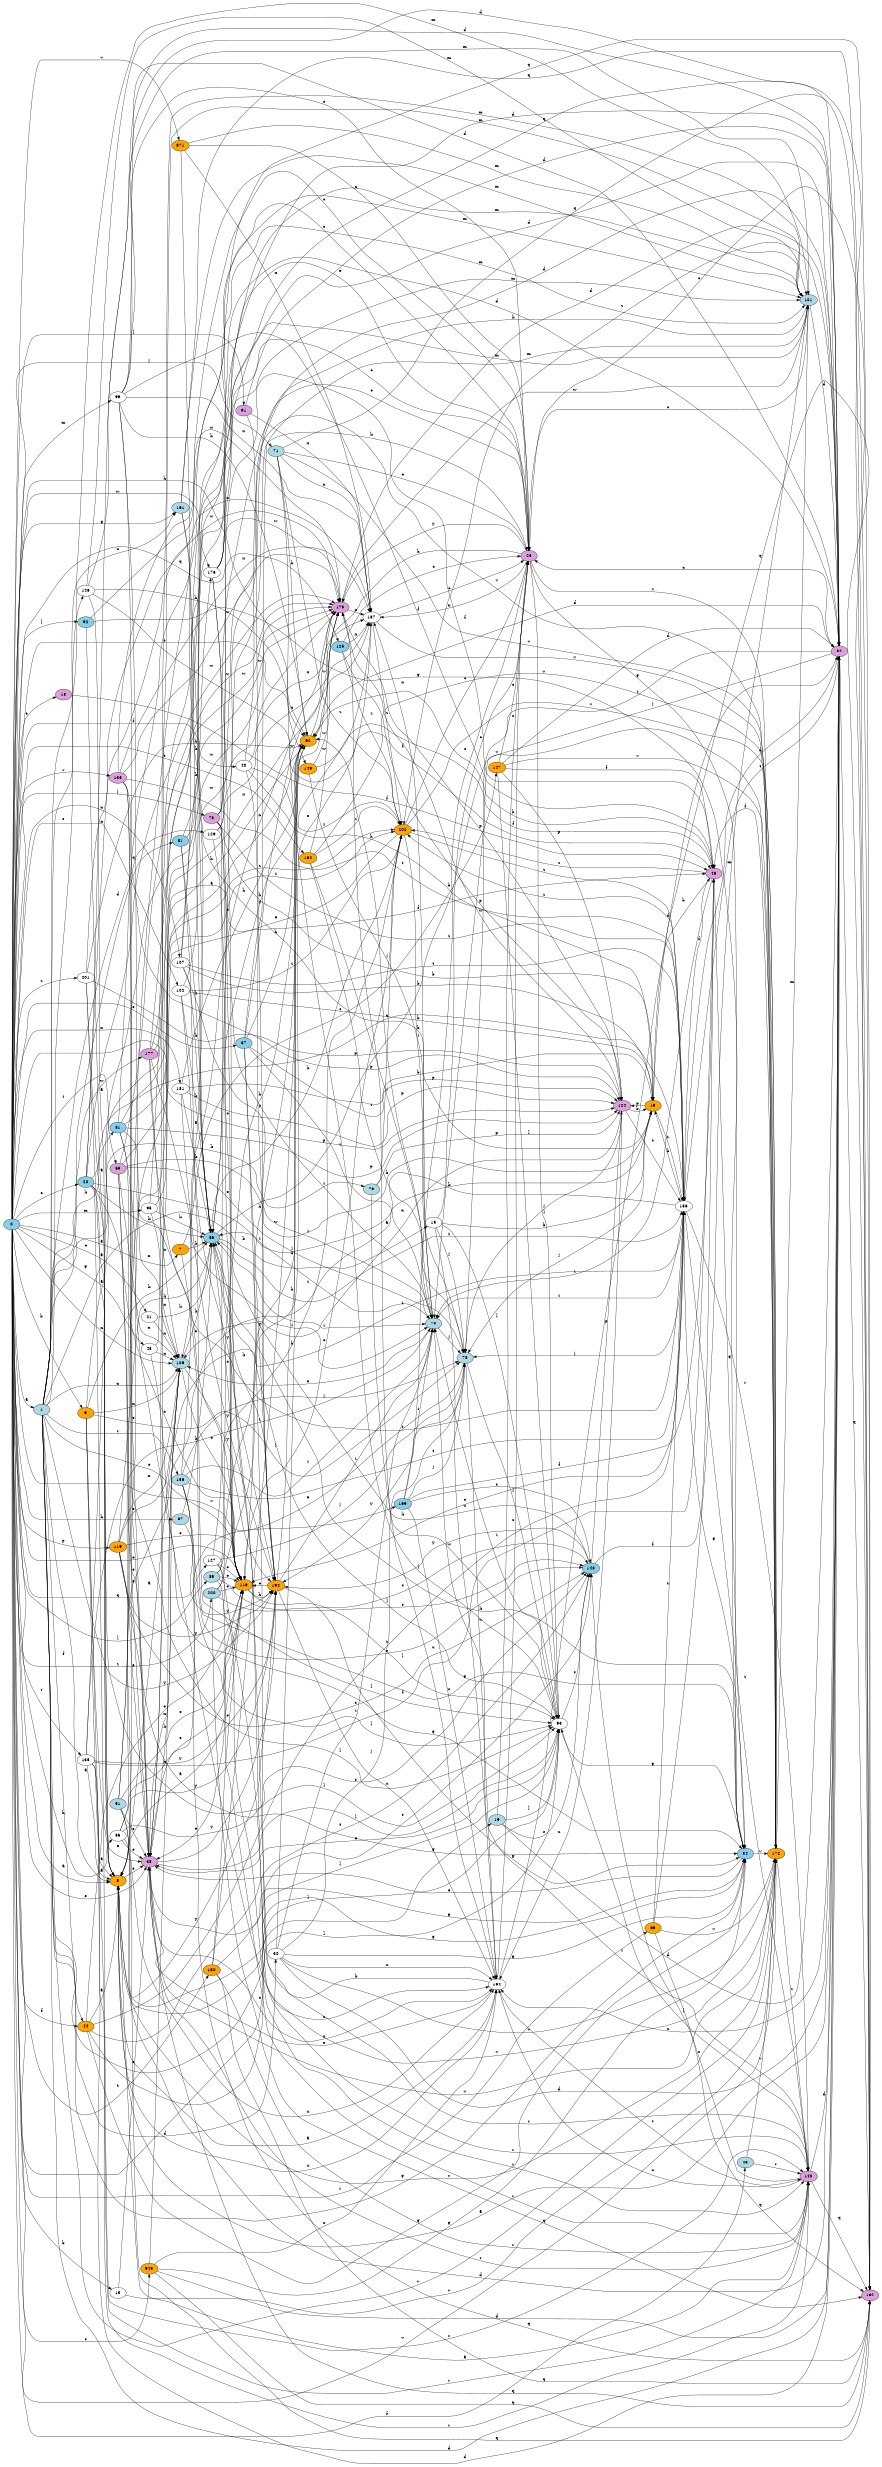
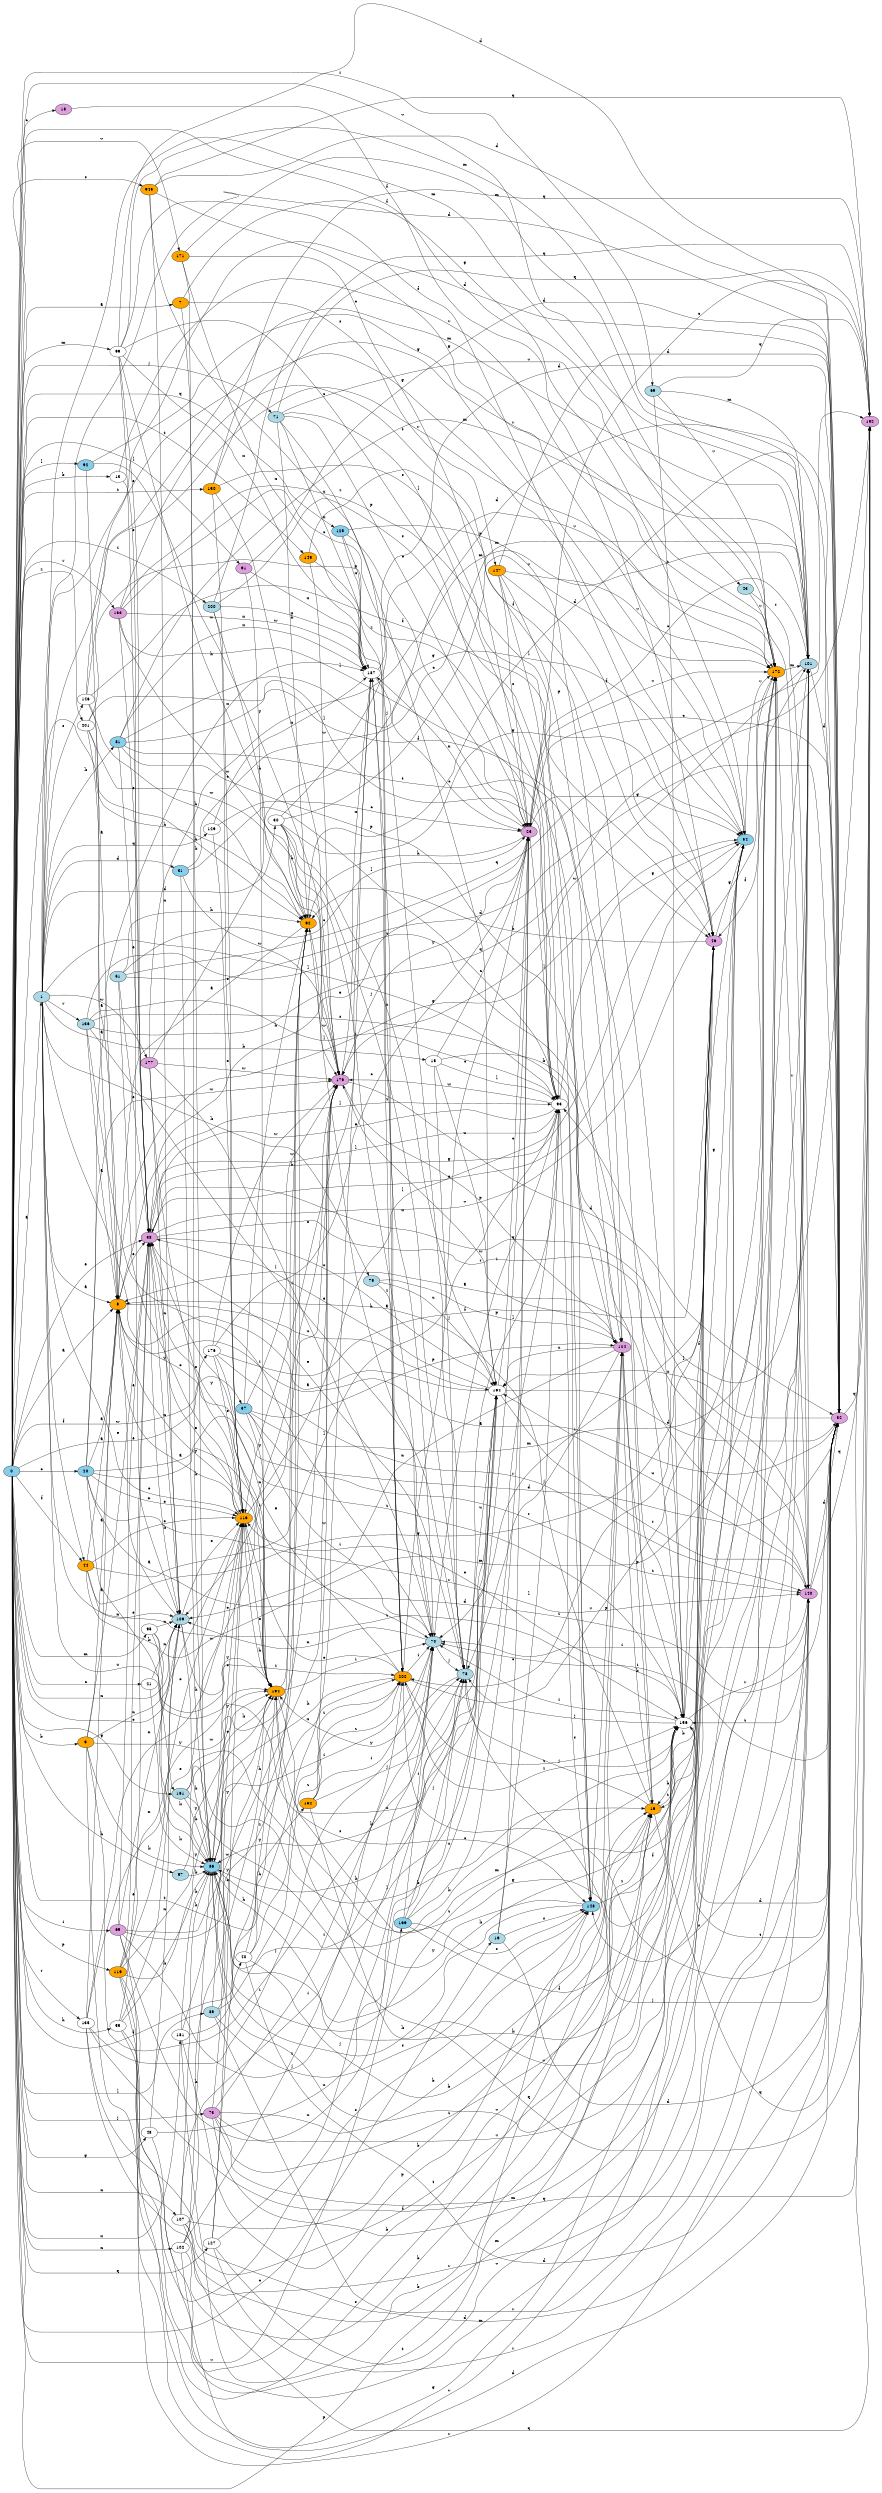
(181, 146) -> (181, 256)
(196, 1140) -> (99, 1163)
(653, 1928) -> (653, 391)
